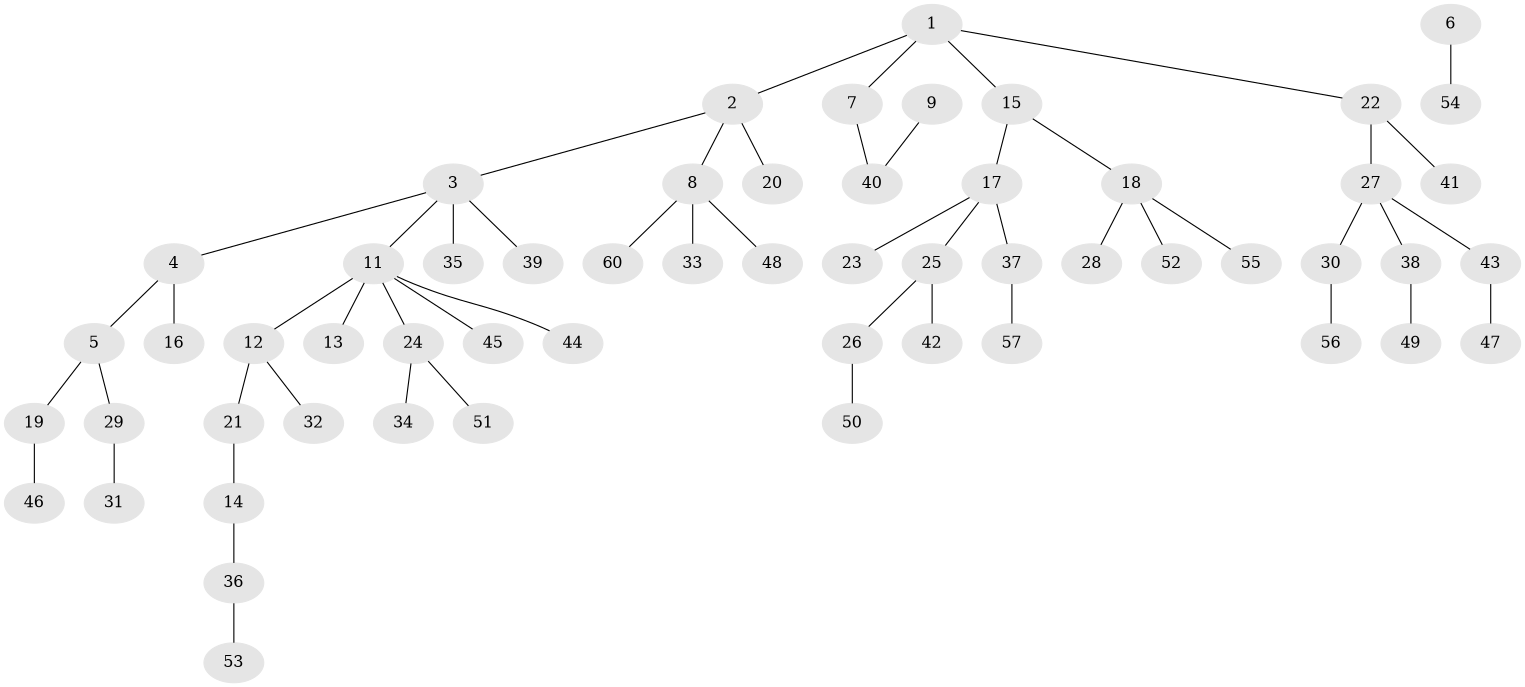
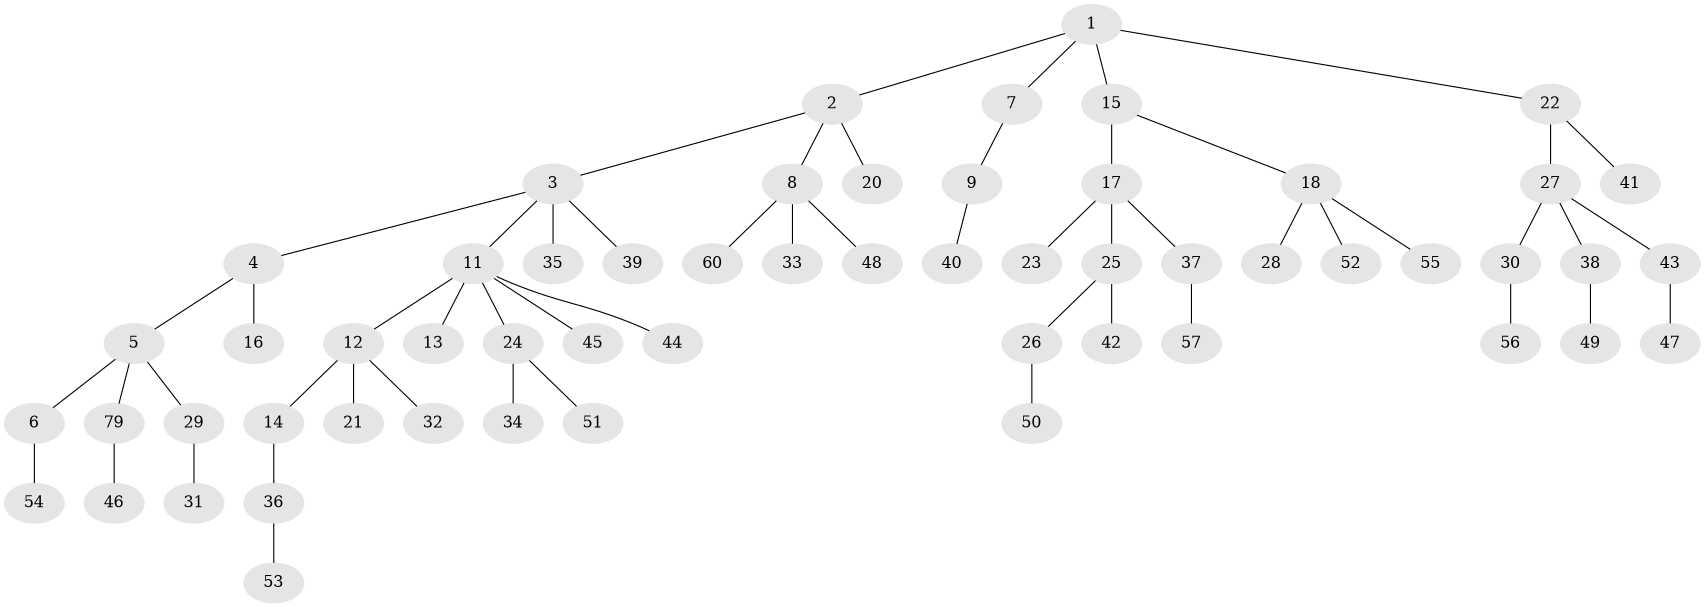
(862, 144) -> (992, 144)
none -> (84, 384)
(34, 423) -> (114, 423)
(234, 463) -> (314, 383)
